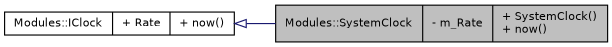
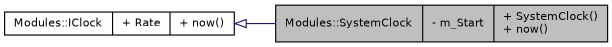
(458, 23) -> (458, 23)
